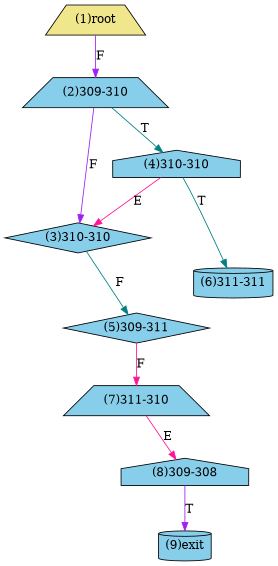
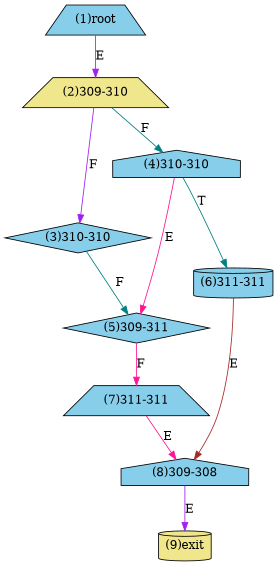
(96, 20) -> (96, 20)
(100, 56) -> (100, 56)
(96, 93) -> (96, 93)
(145, 129) -> (145, 129)
(131, 199) -> (161, 242)
none -> (227, 378)
(136, 401) -> (136, 401)
(189, 510) -> (189, 510)
(185, 546) -> (185, 546)
